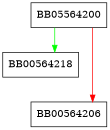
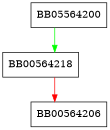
(93, 61) -> (55, 86)
